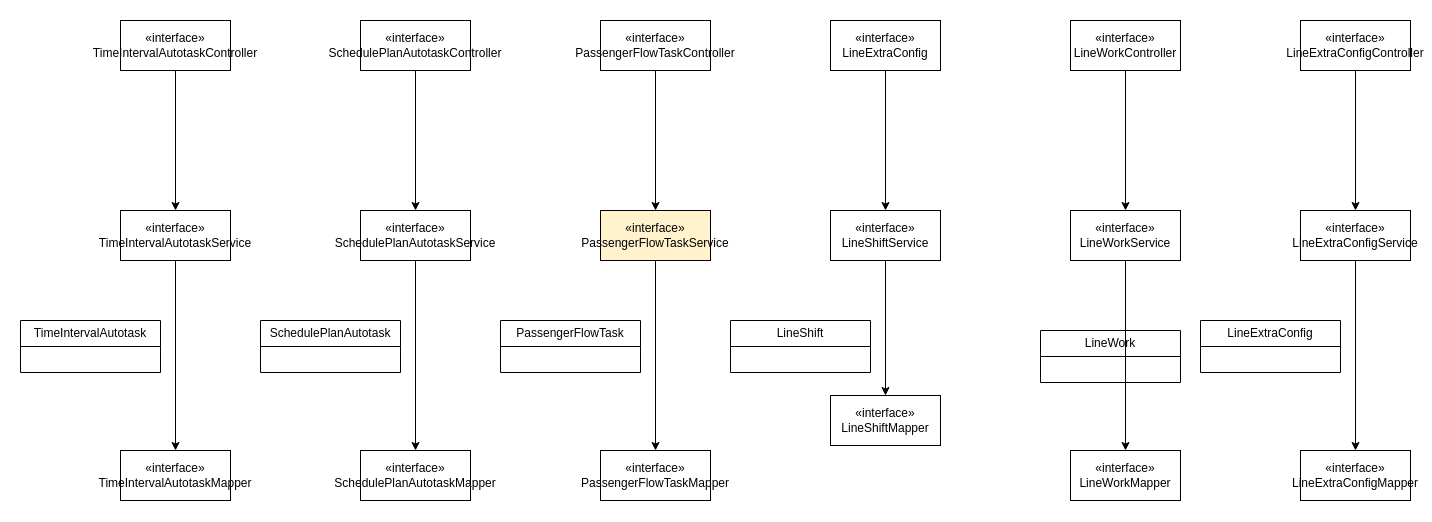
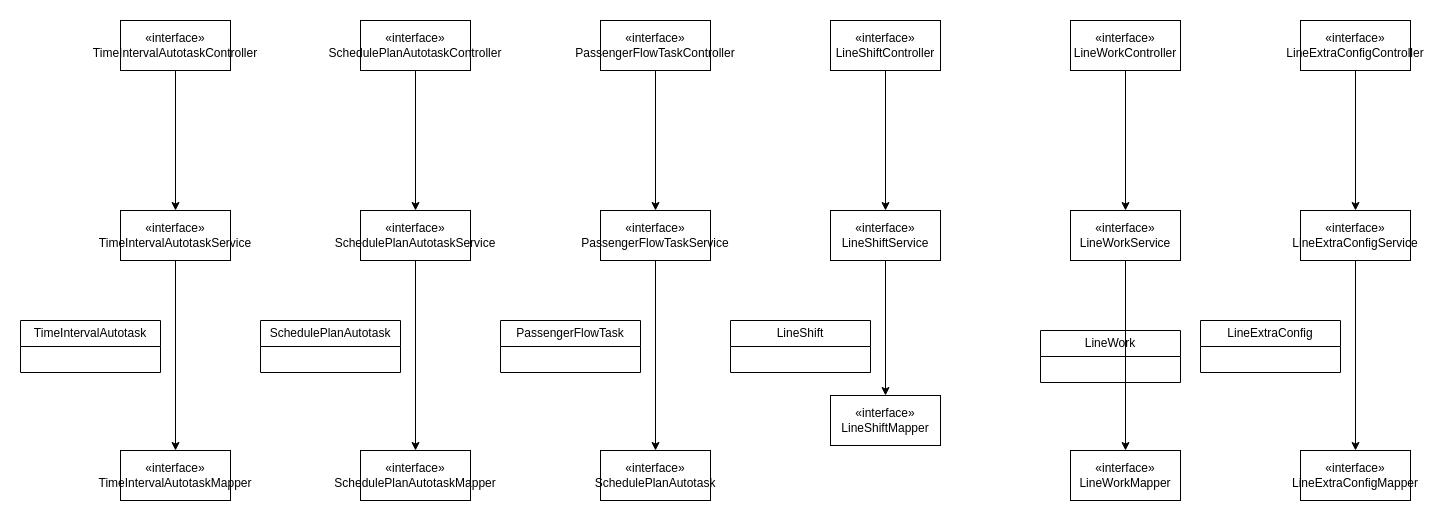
(886, 46) -> (886, 46)
(656, 236) -> (656, 236)
(656, 476) -> (656, 476)
